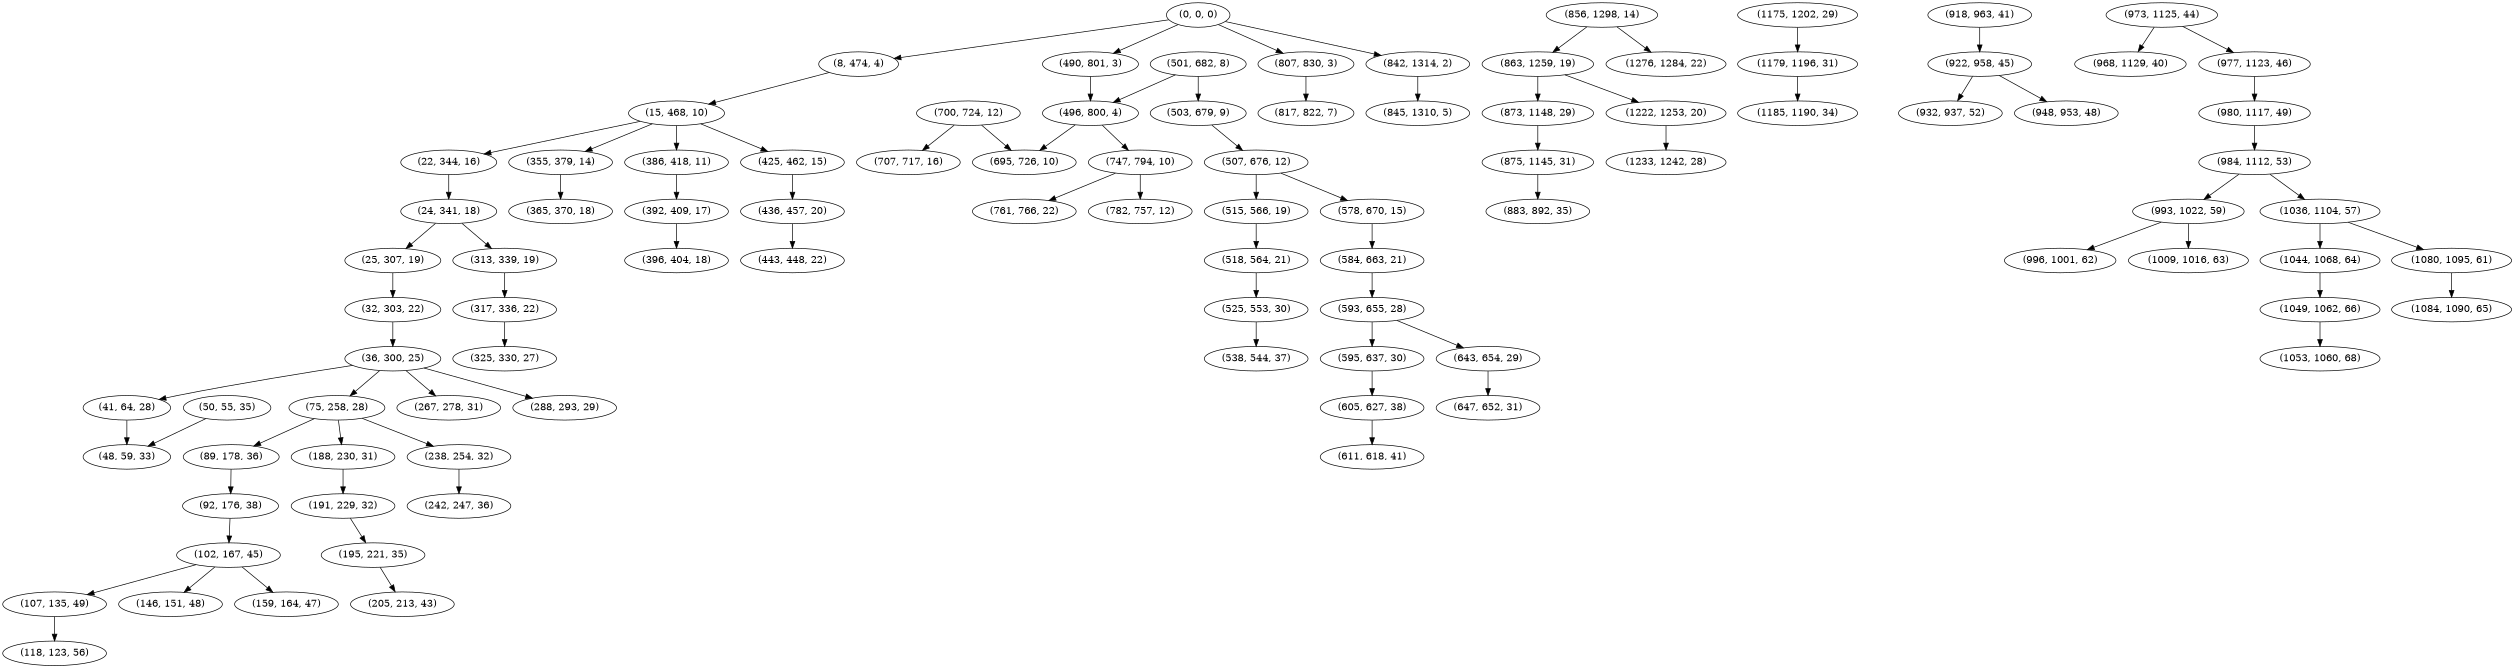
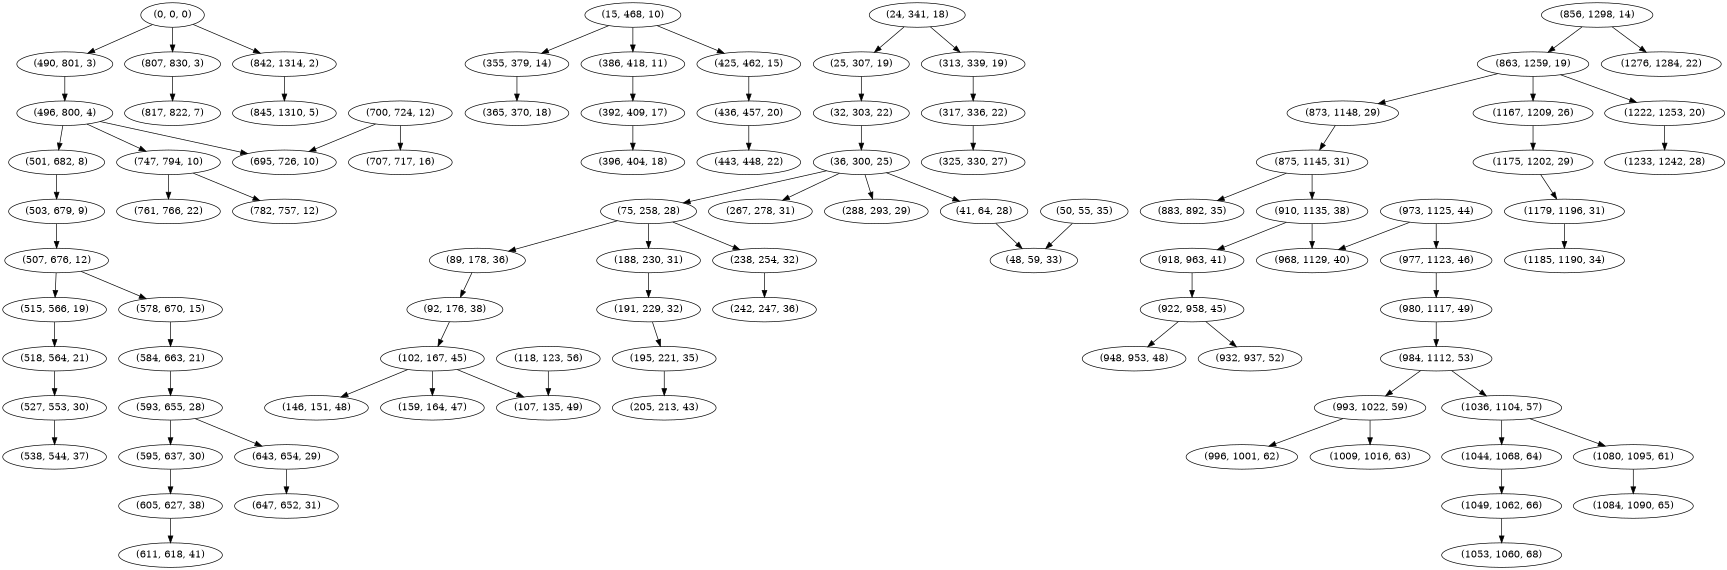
(859, 64) -> none
(1147, 87) -> (61, 134)
none -> (1533, 113)
(449, 162) -> none
none -> (1312, 211)
(1256, 310) -> (55, 408)
(55, 625) -> (548, 380)
